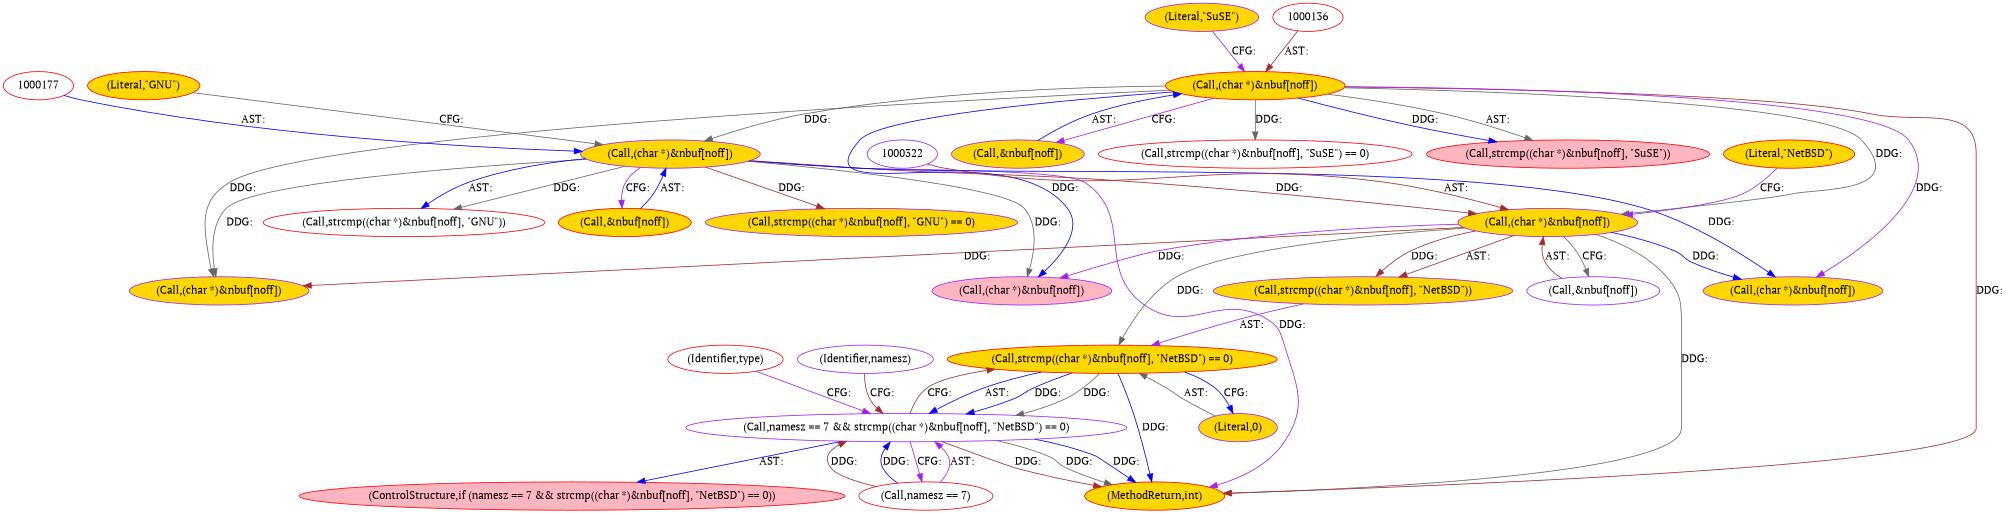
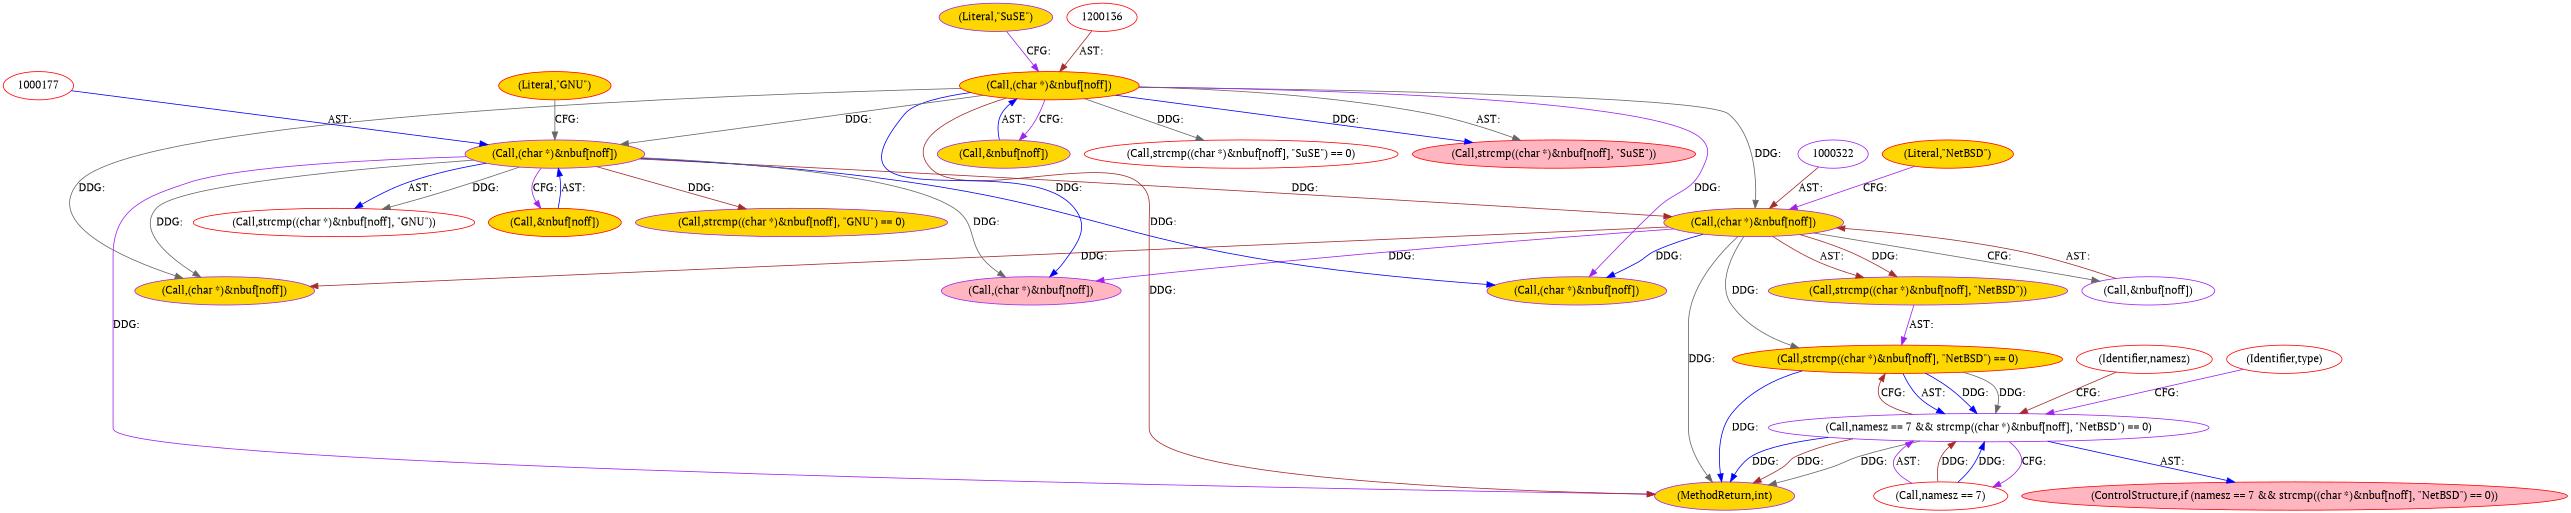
(1308, 17) -> (1102, 17)
(865, 359) -> (2144, 359)
(1238, 428) -> none
(1155, 496) -> (1725, 496)
